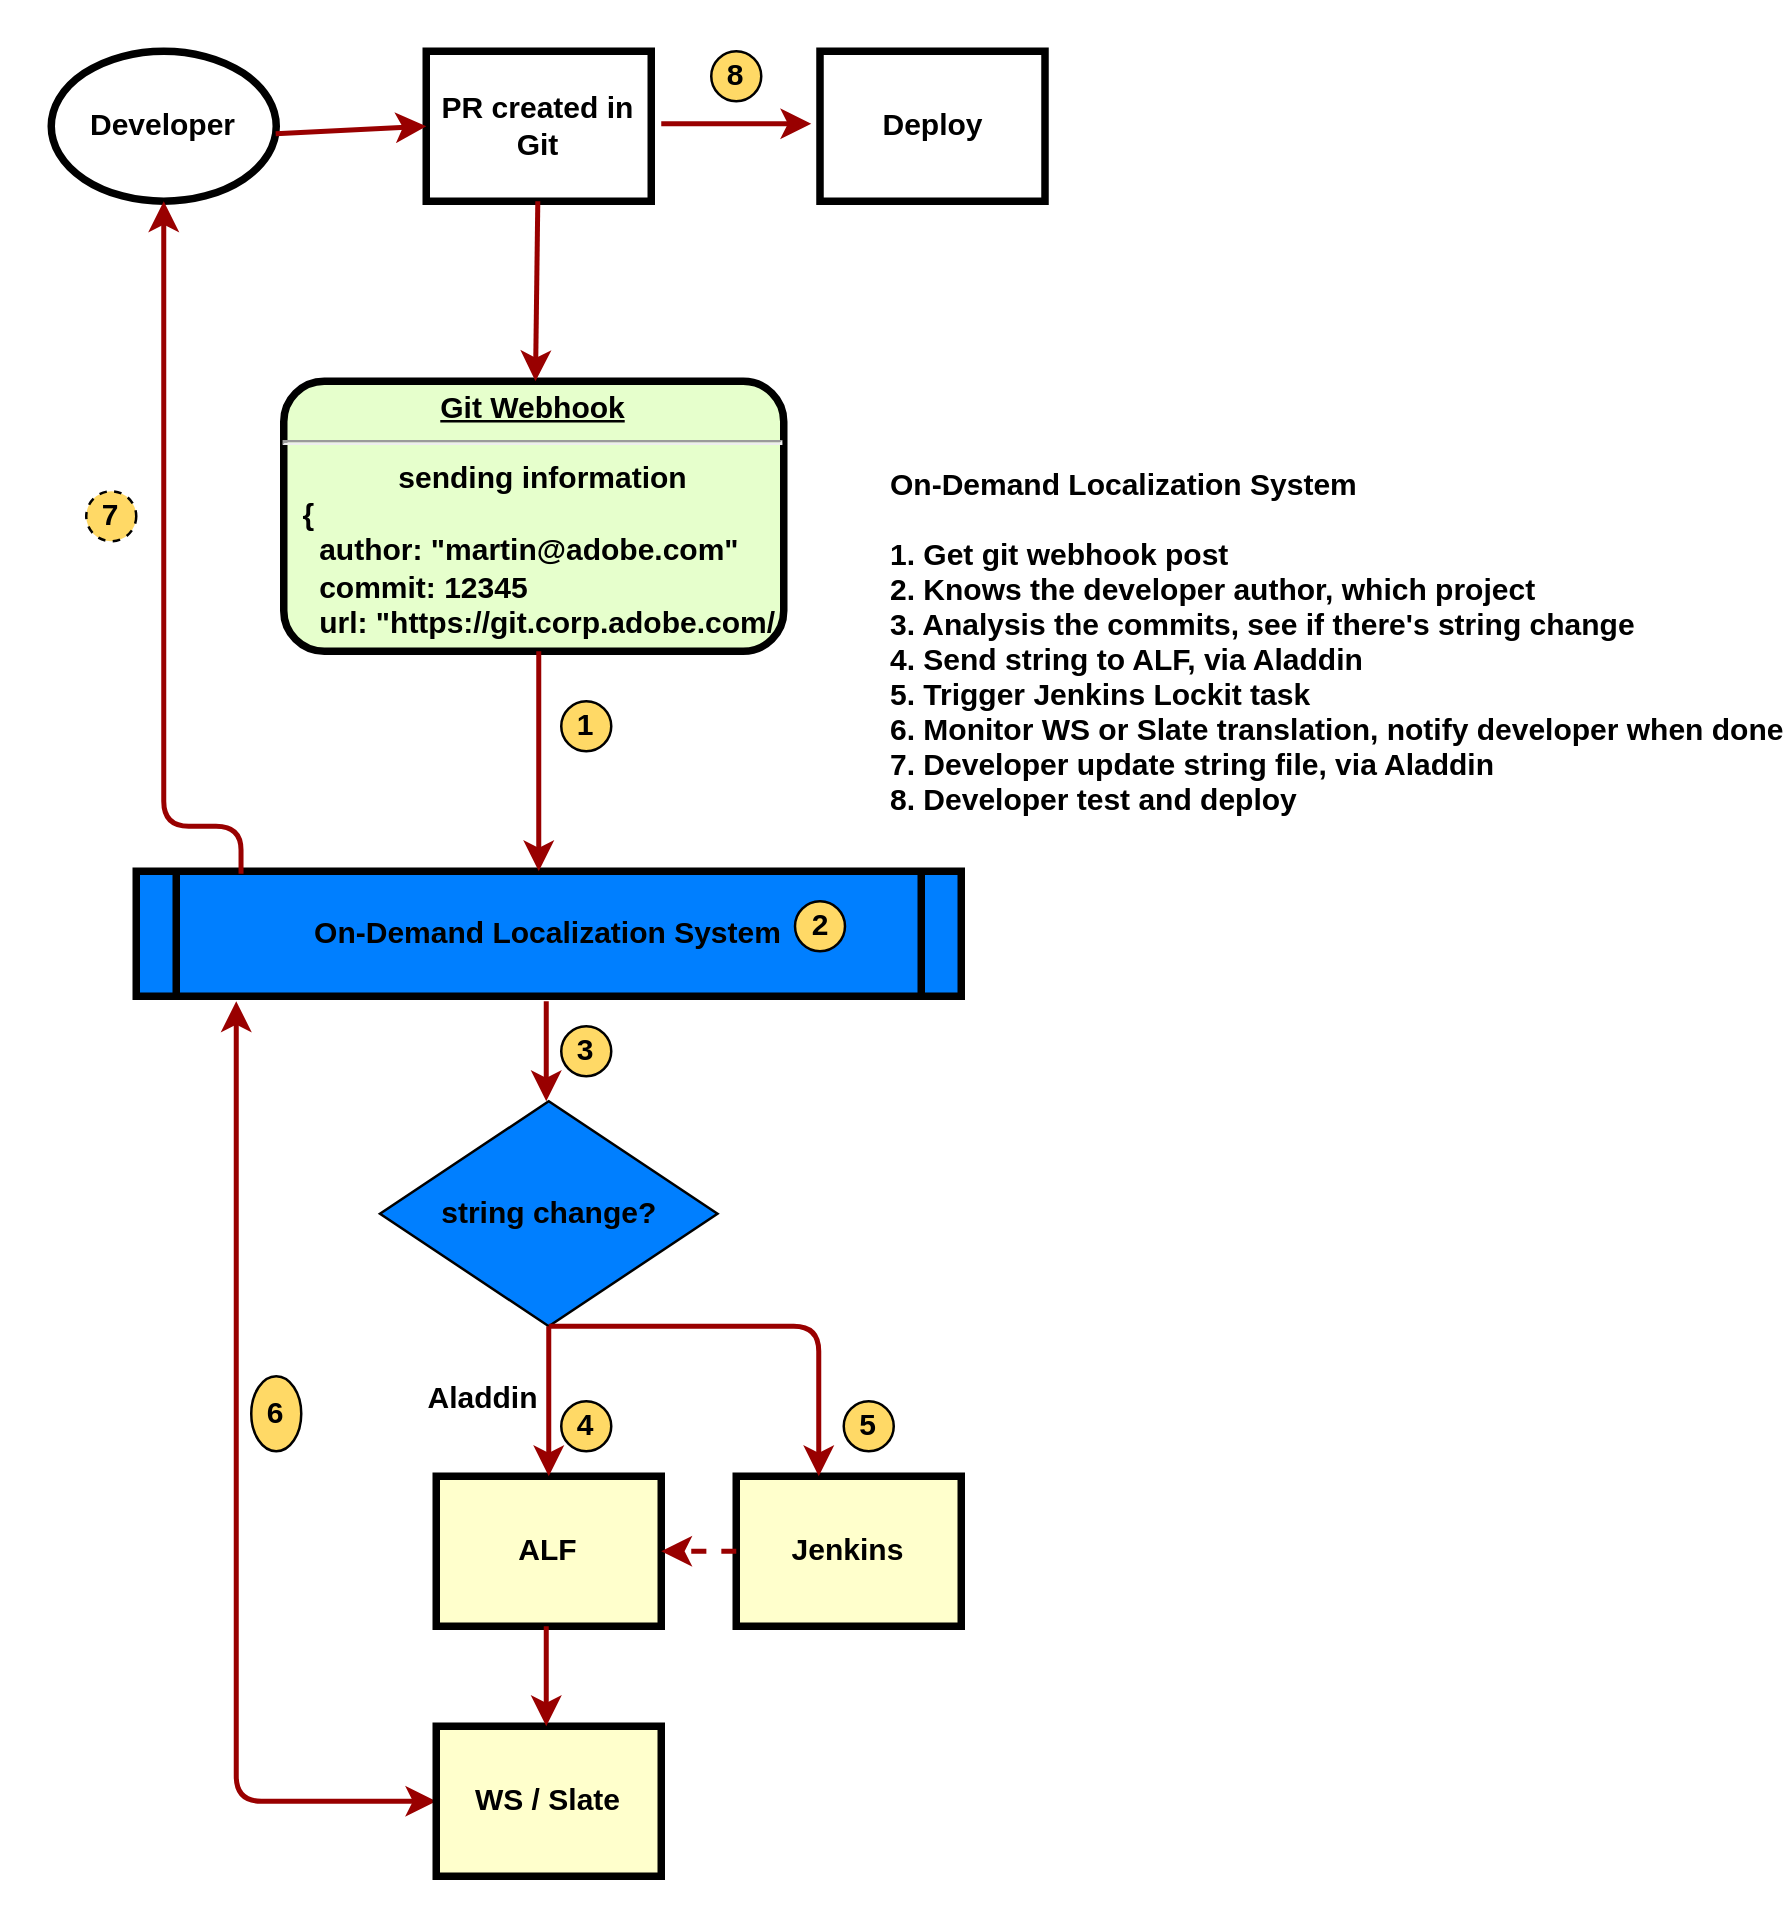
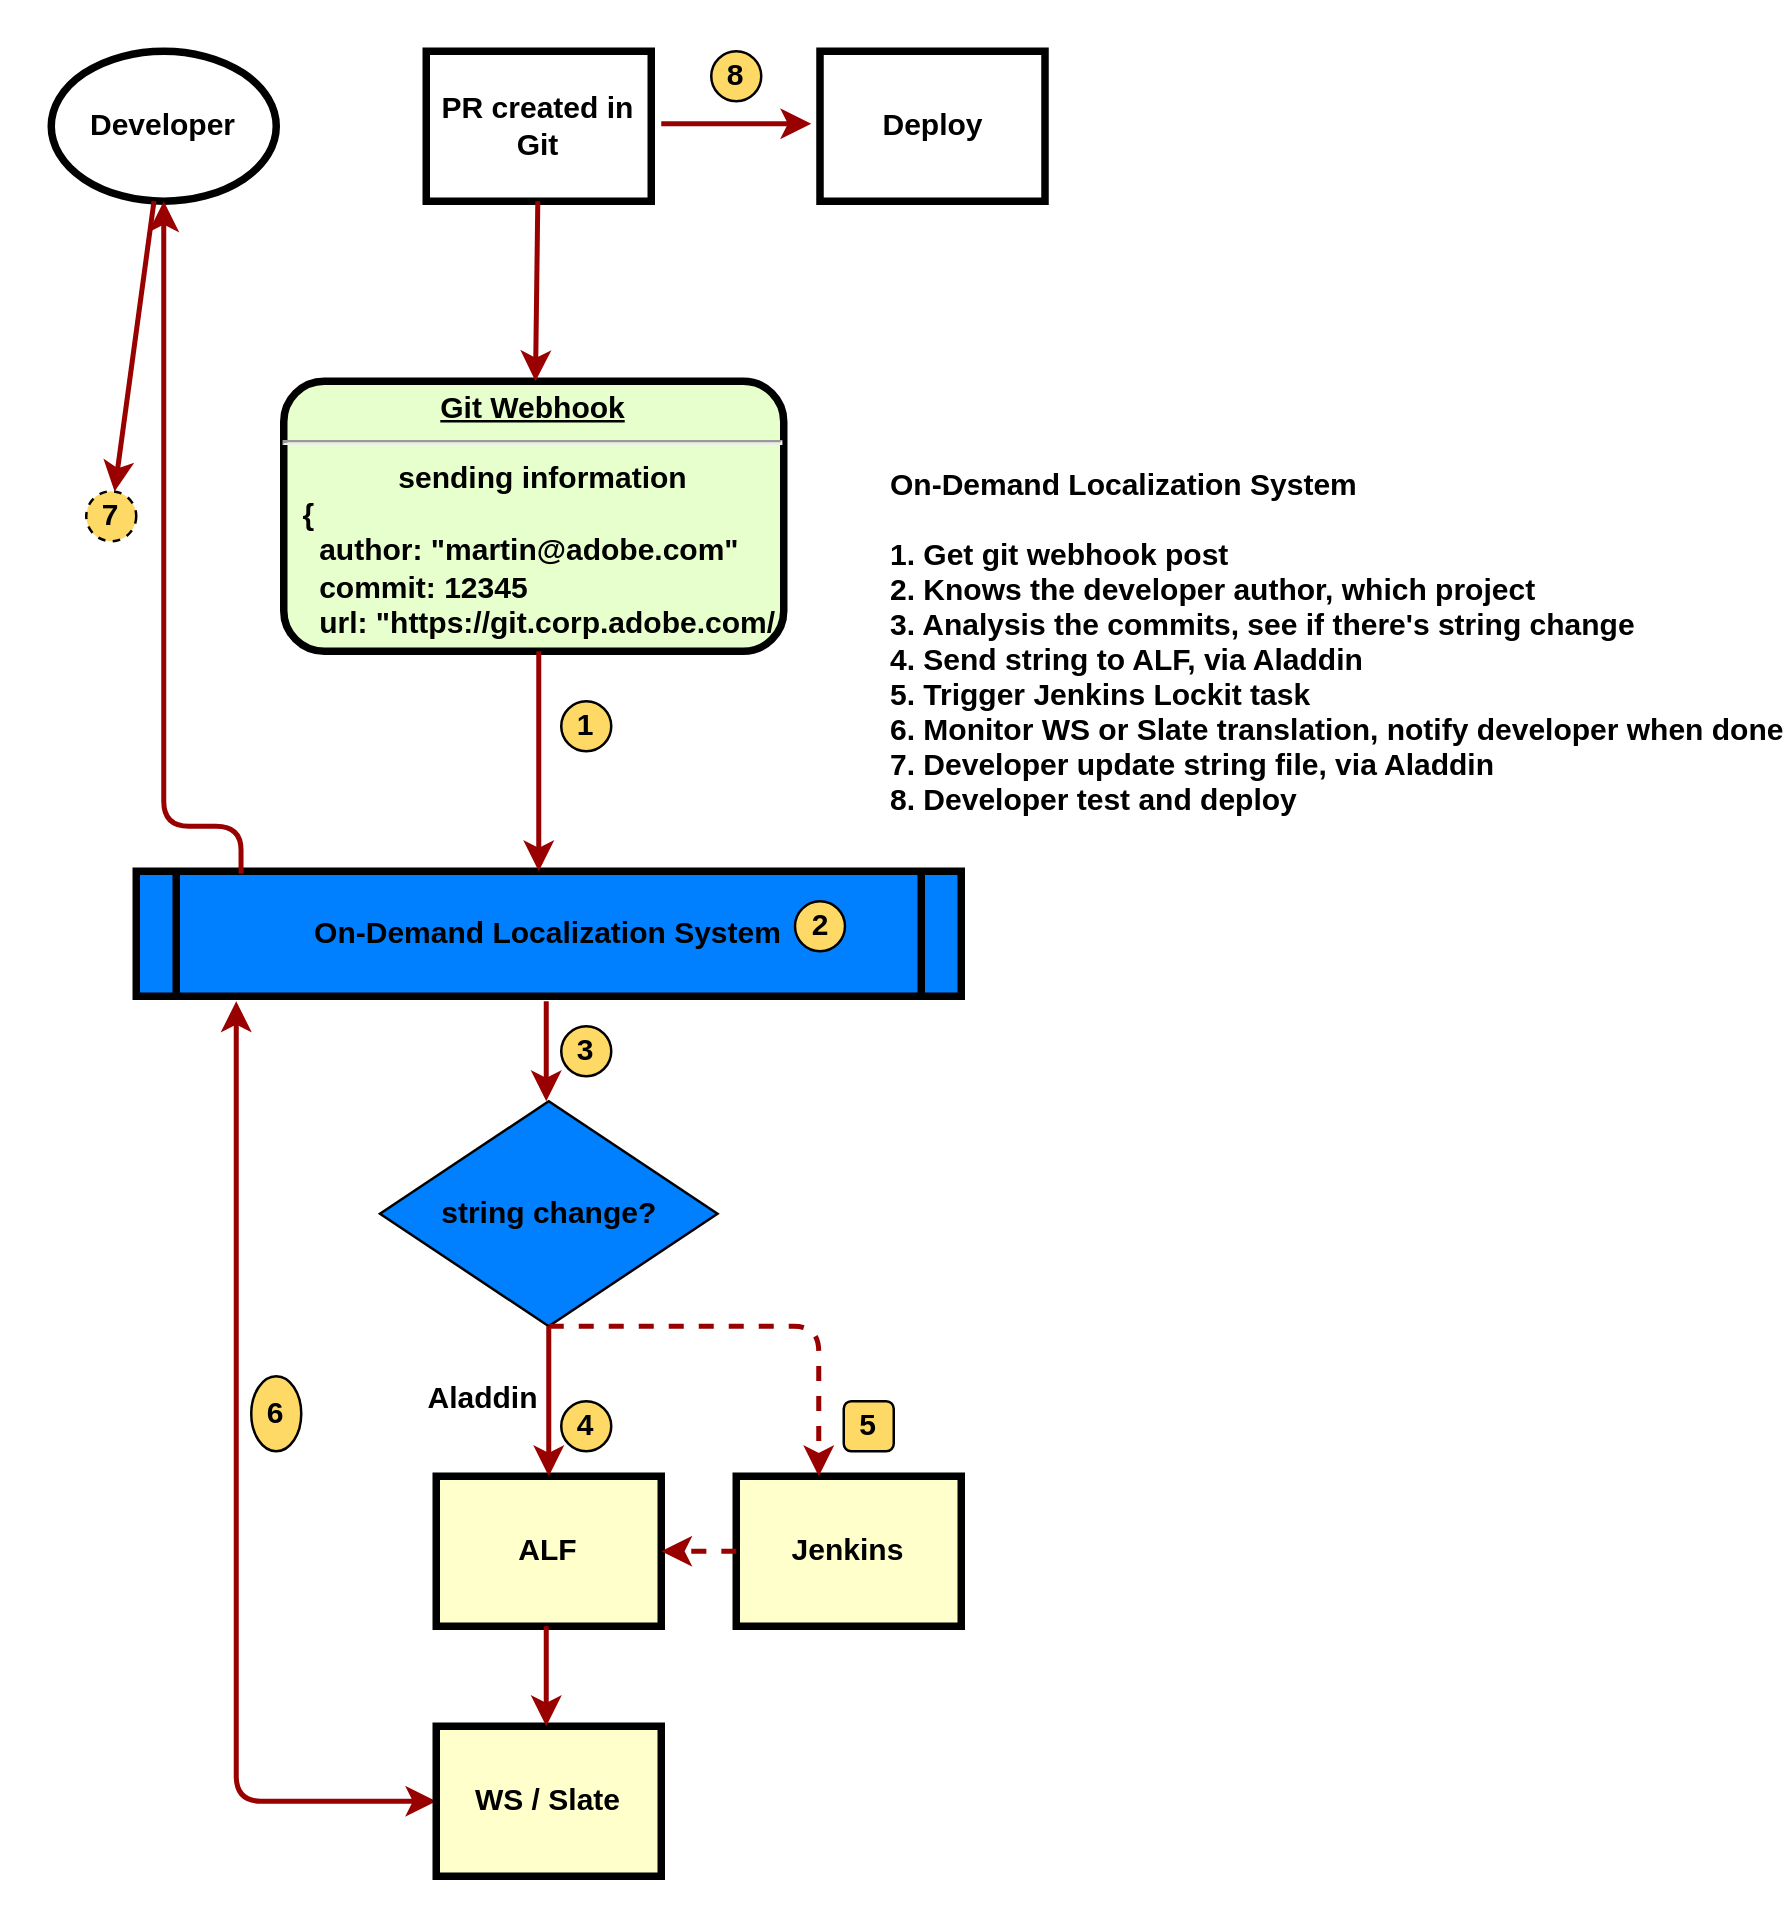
(341, 131) -> (136, 336)
(571, 1326) -> (571, 1326)
(869, 1426) -> (869, 1426)
